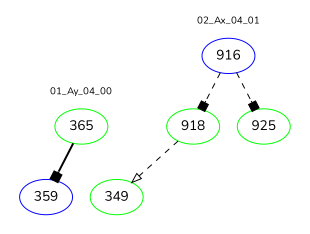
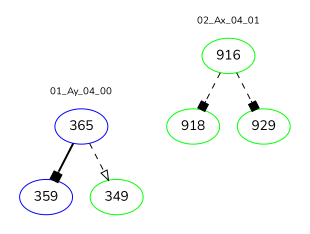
(228, 56) -> (228, 56)
(81, 126) -> (81, 126)
(264, 126) -> (264, 126)
(159, 158) -> (97, 157)
